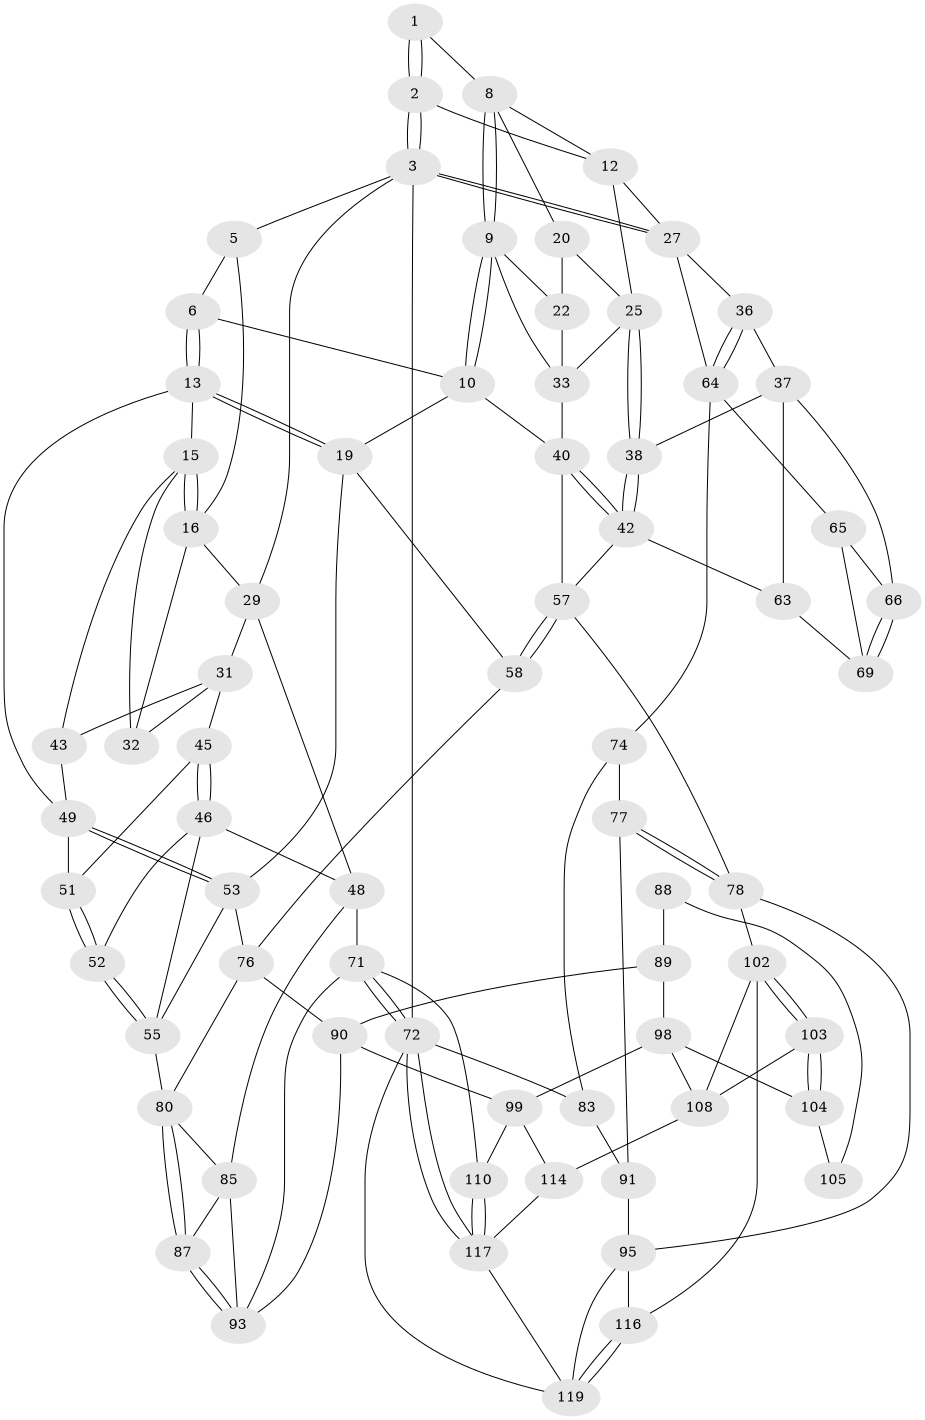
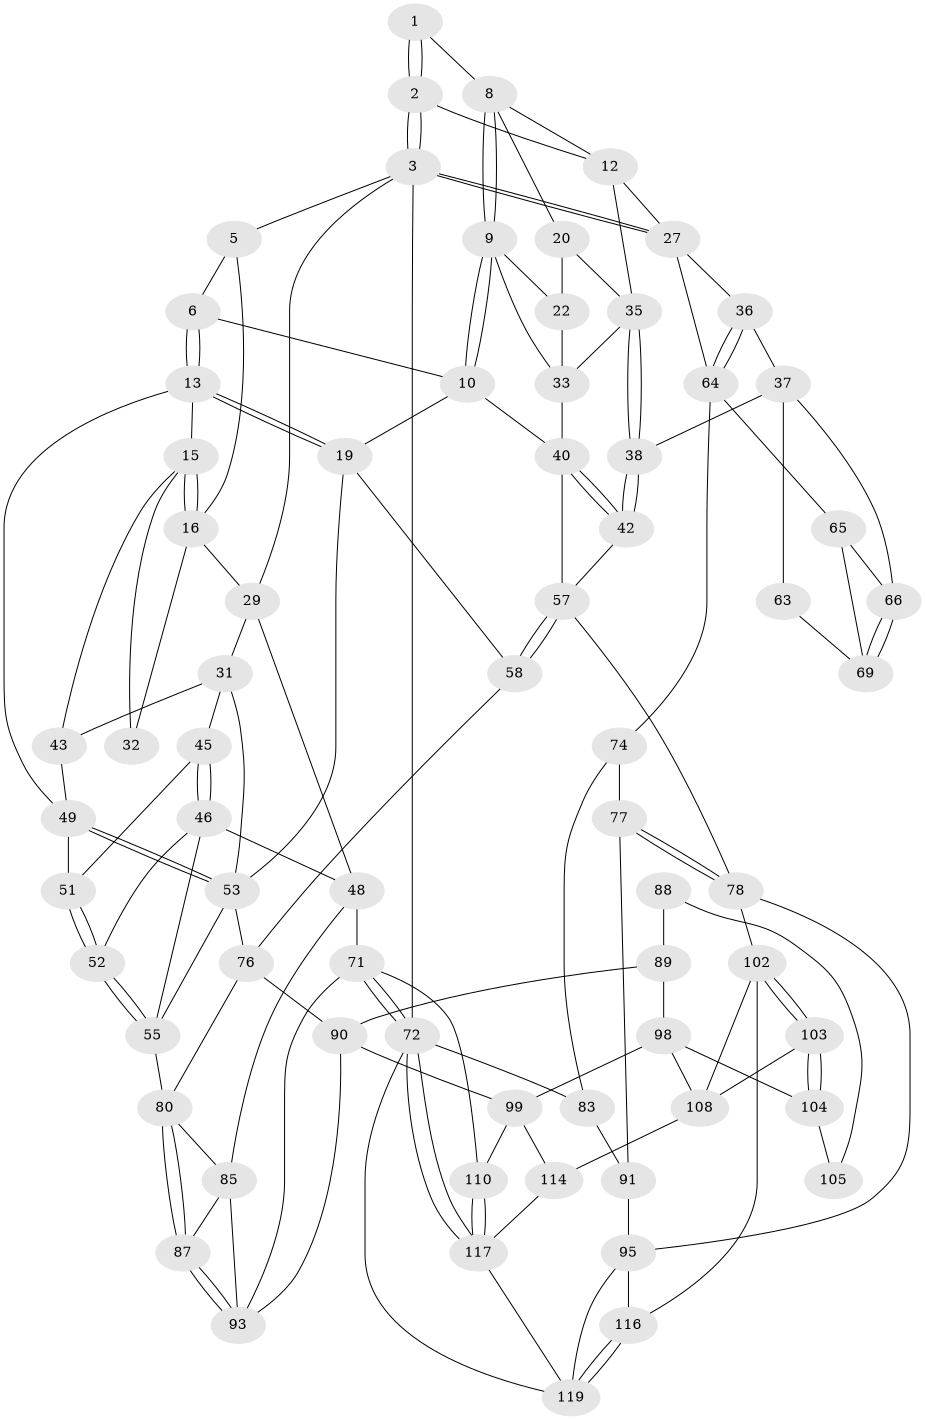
(635, 312) -> (635, 312)
(699, 563) -> none
(178, 710) -> (244, 782)
